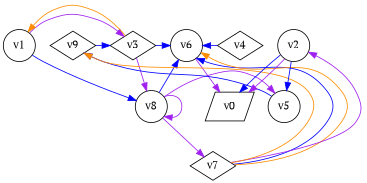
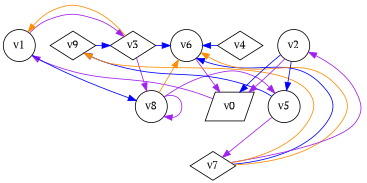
none -> (126, 79)
(167, 80) -> (167, 80)
(181, 135) -> (250, 135)
